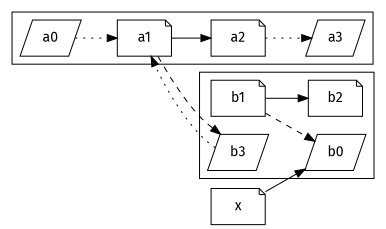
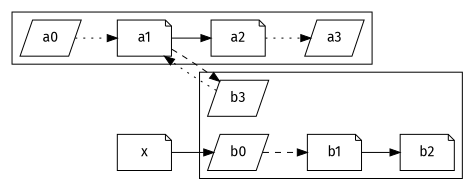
(286, 125) -> (280, 152)
